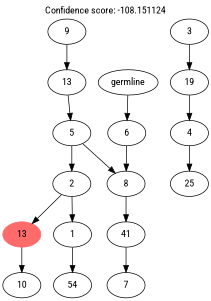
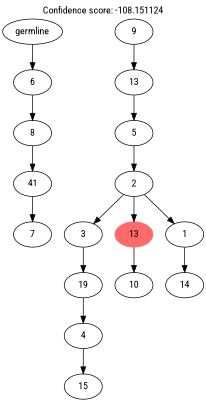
(96, 156) -> none
(189, 184) -> (83, 387)
none -> (111, 207)
(73, 285) -> (185, 285)
